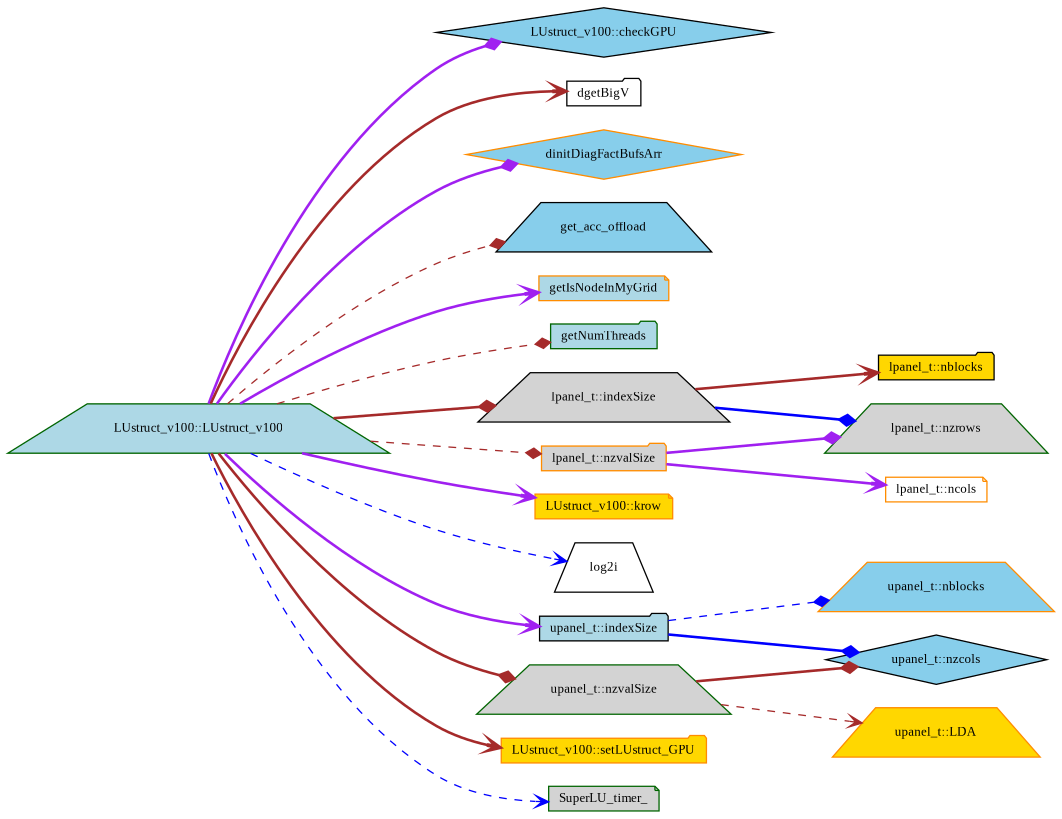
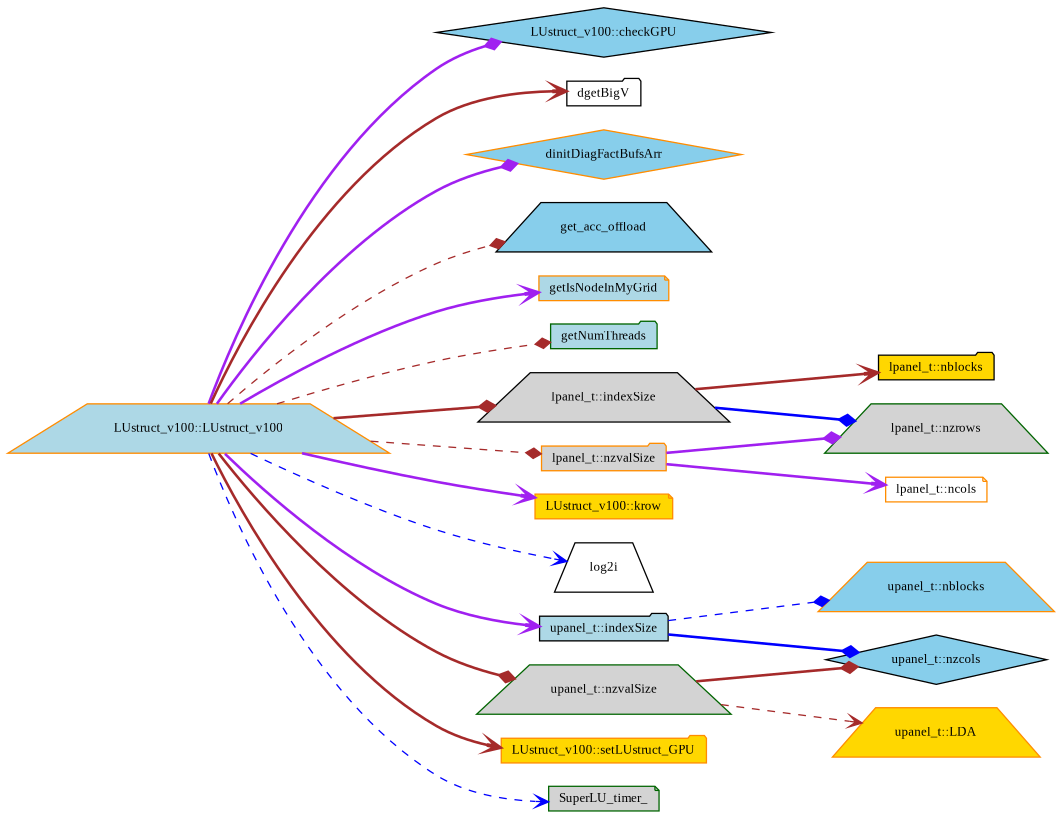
(199, 429) -> (199, 429)
